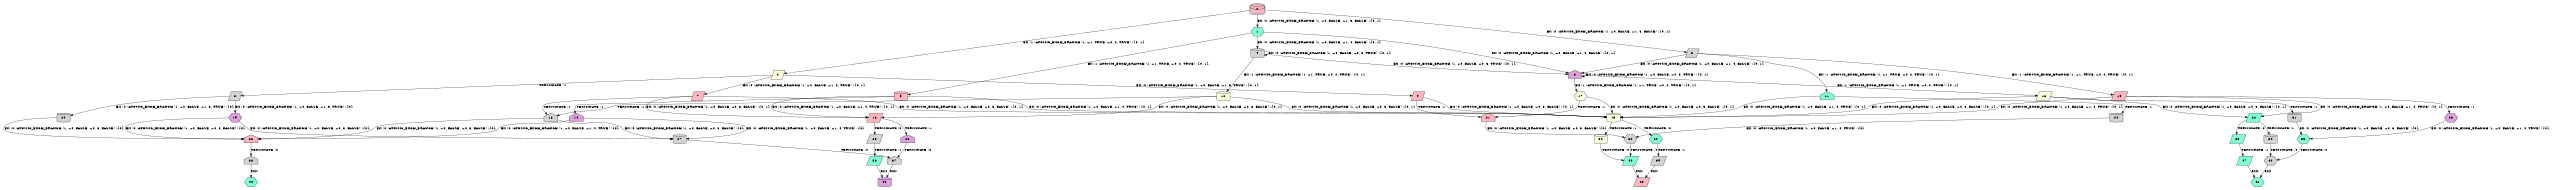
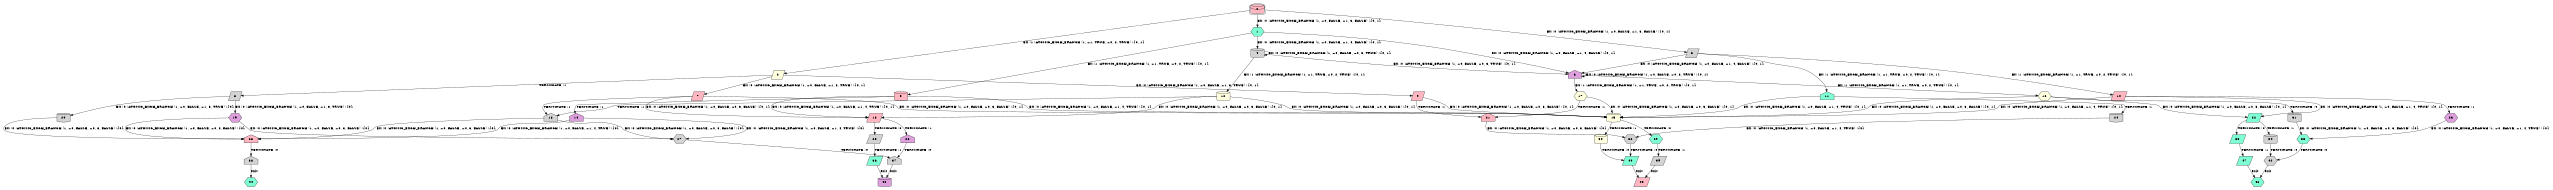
(2044, 96) -> (2045, 96)
(2304, 107) -> (2304, 107)
(680, 139) -> (680, 139)
